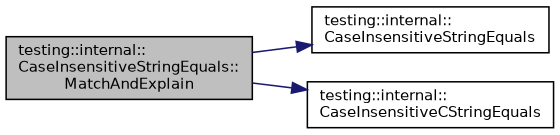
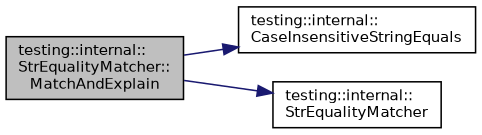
(129, 68) -> (95, 68)
(430, 105) -> (357, 105)
